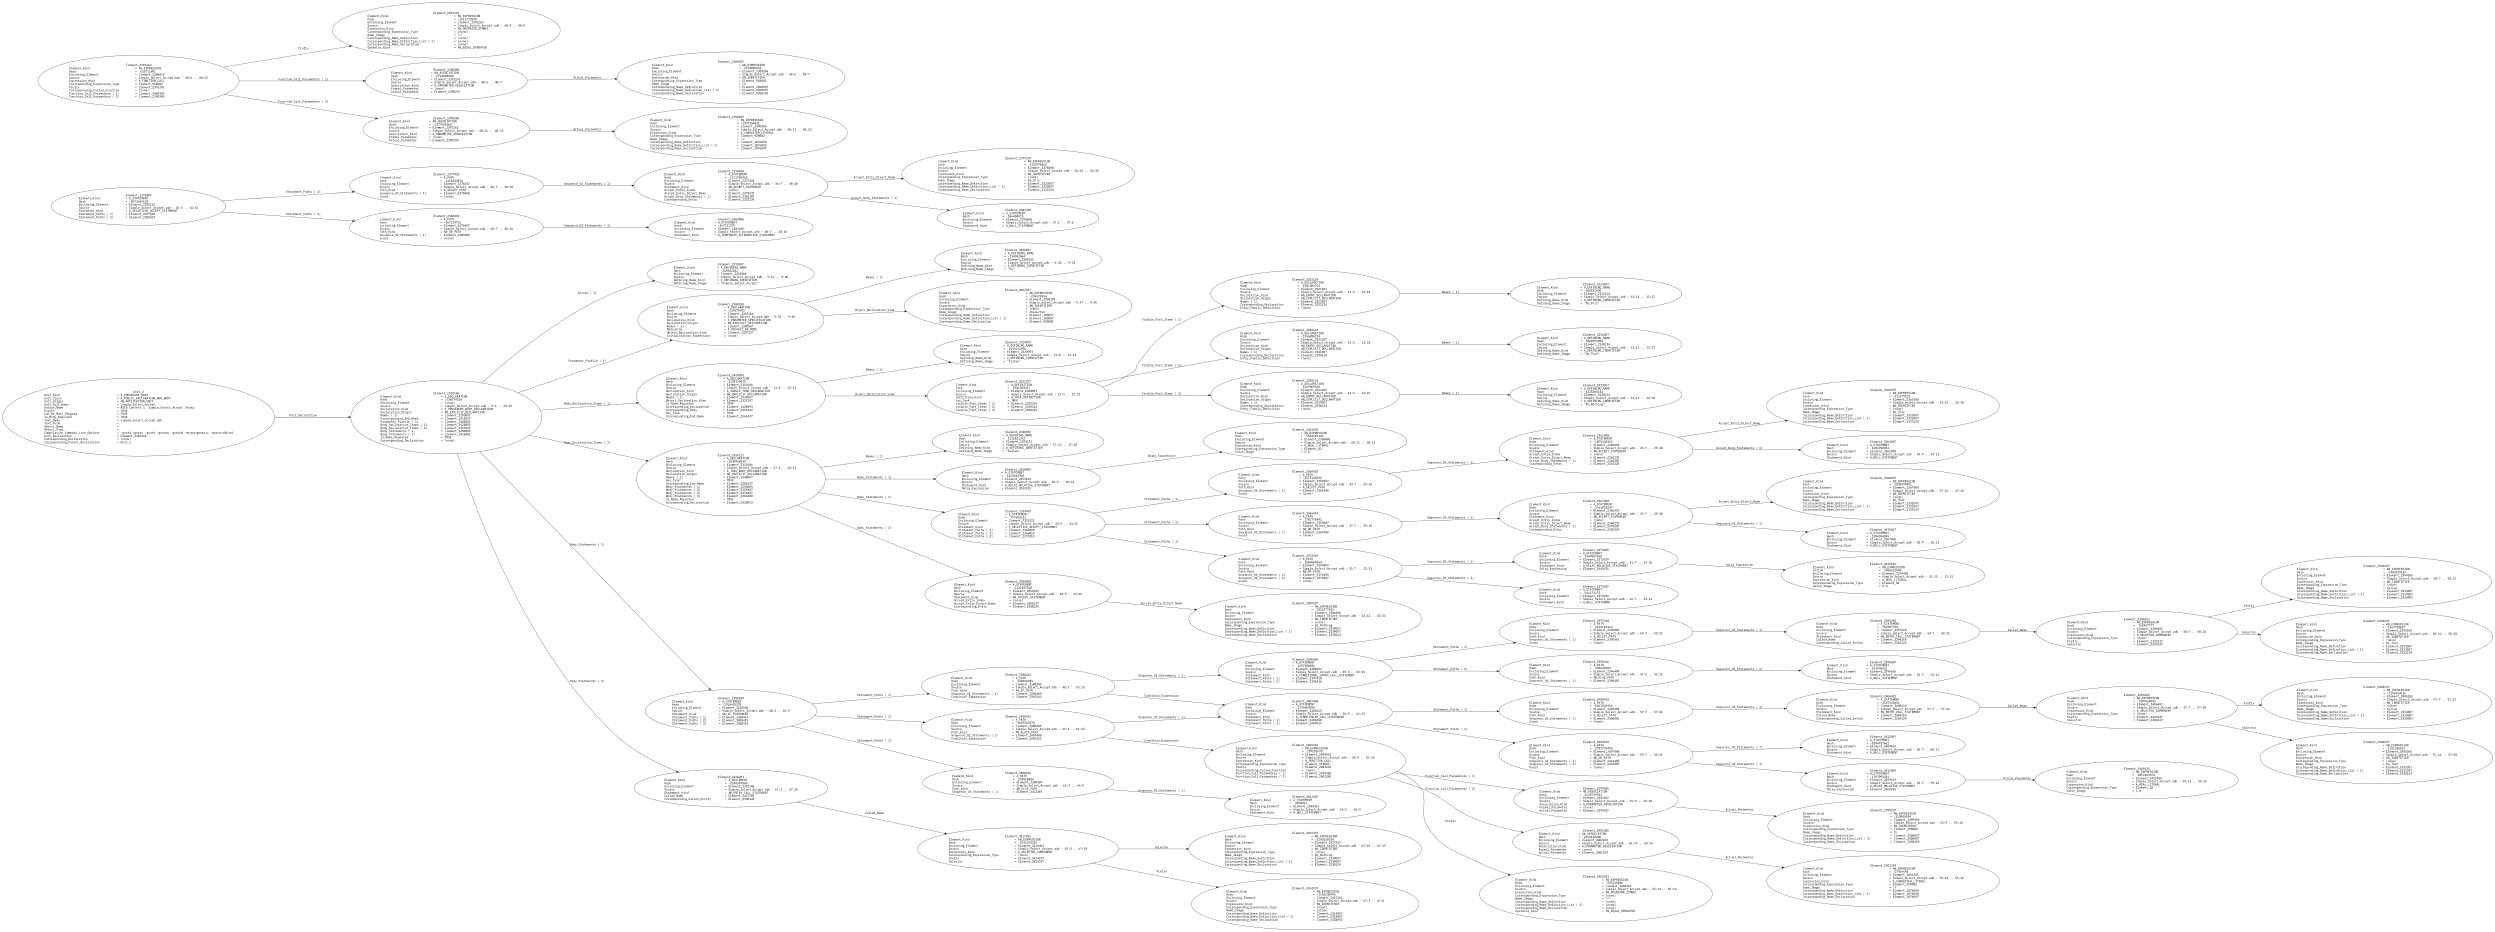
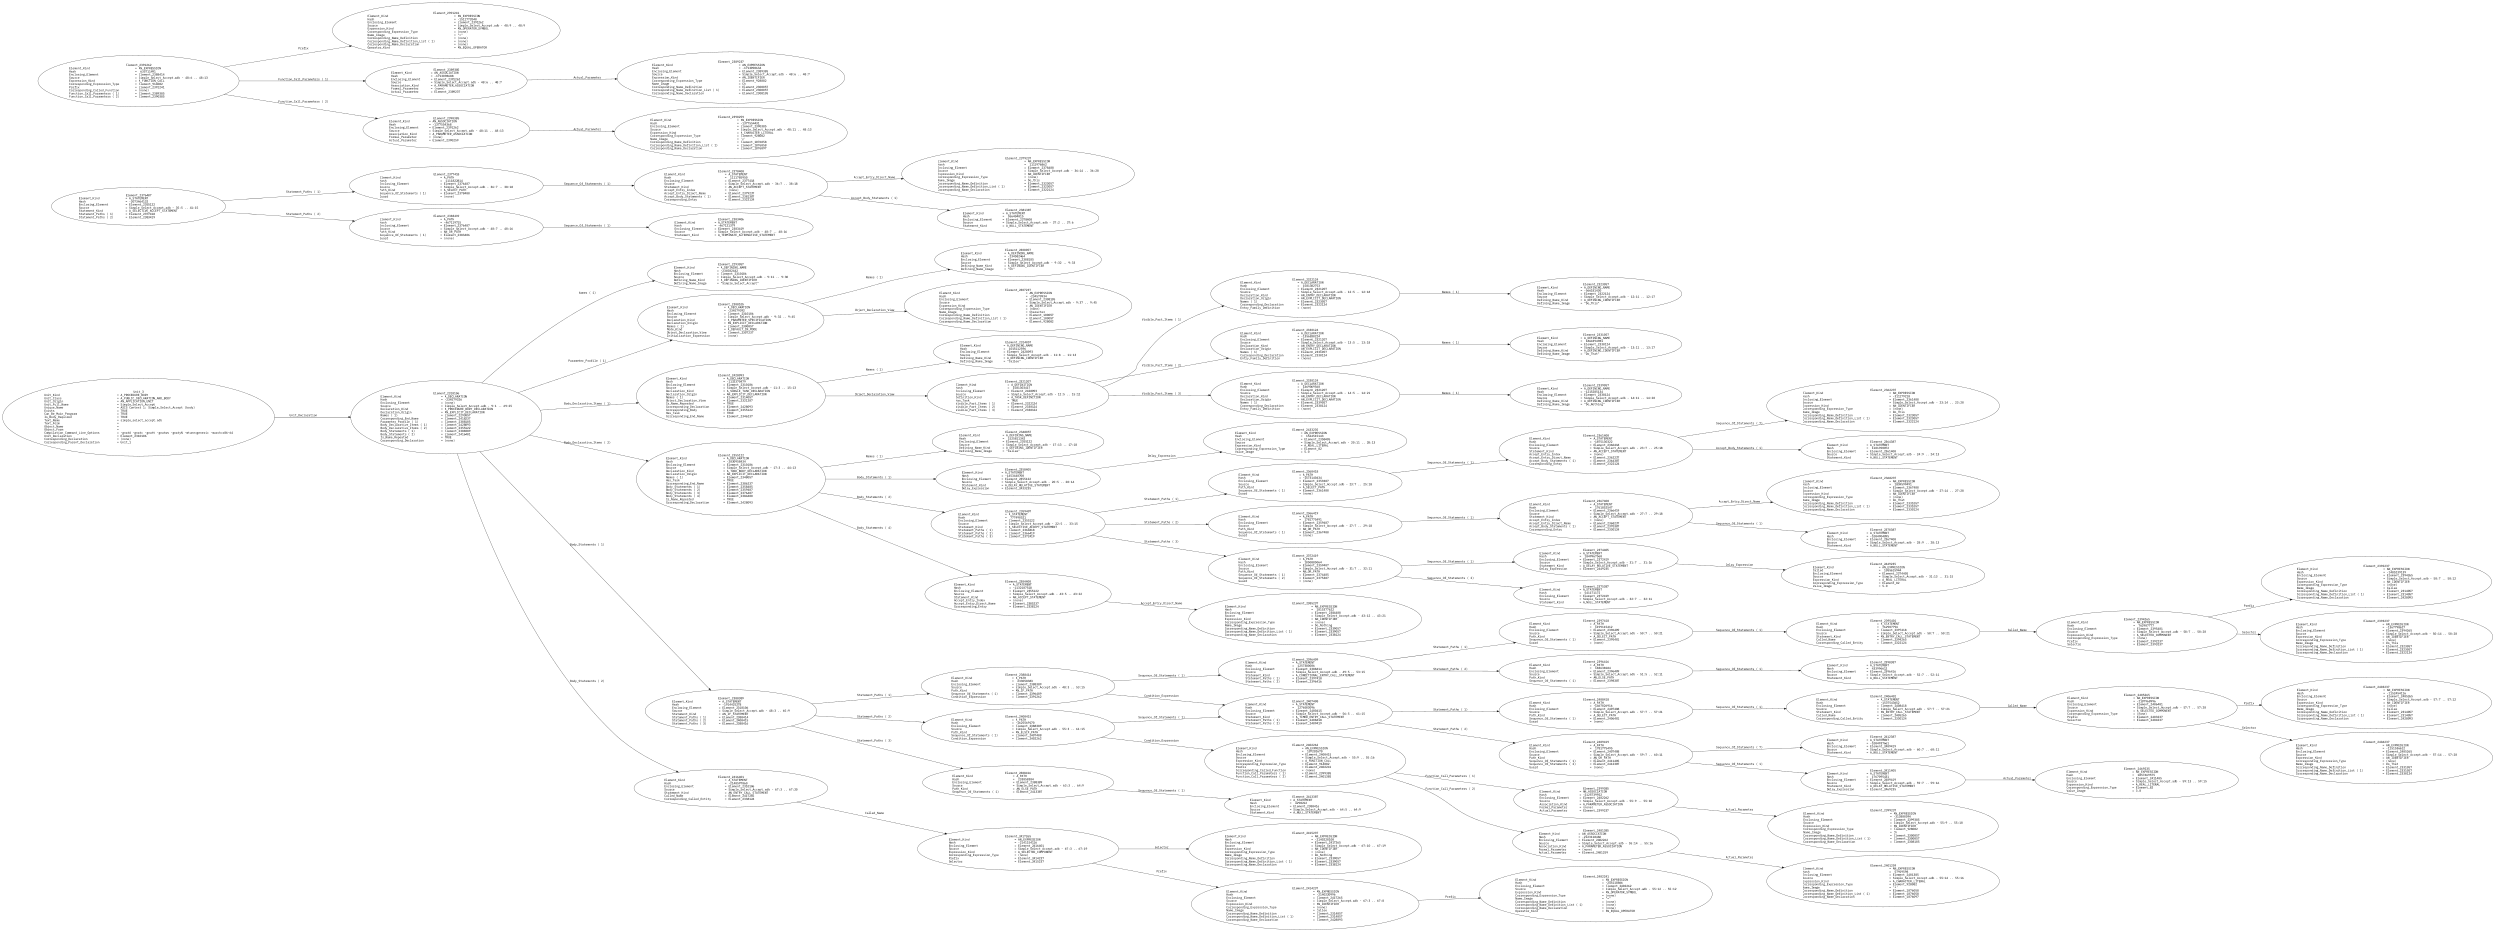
(587, 293) -> (587, 293)
(1739, 424) -> (1739, 424)
(1436, 837) -> (1448, 899)
